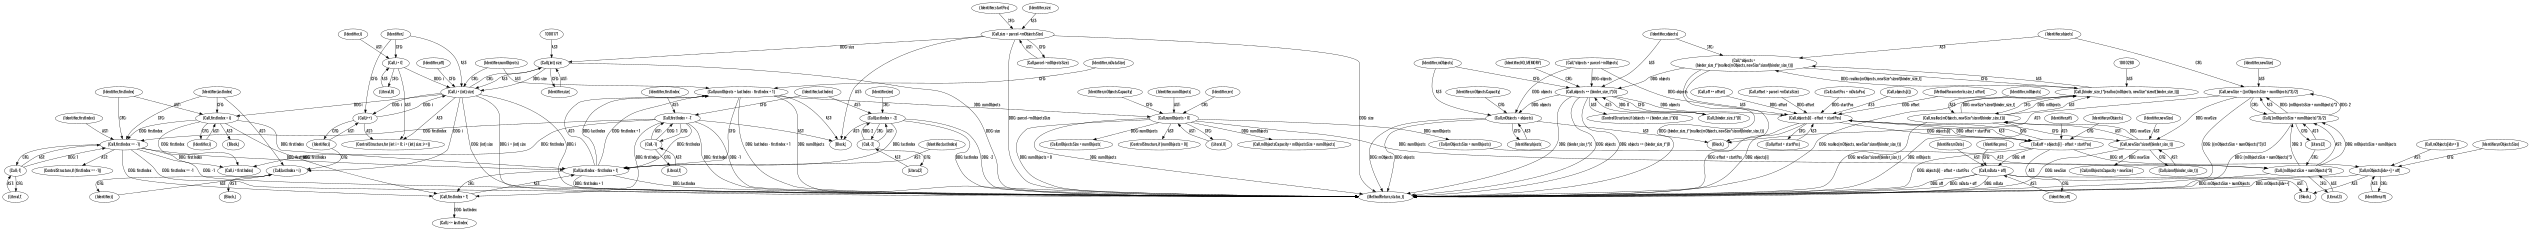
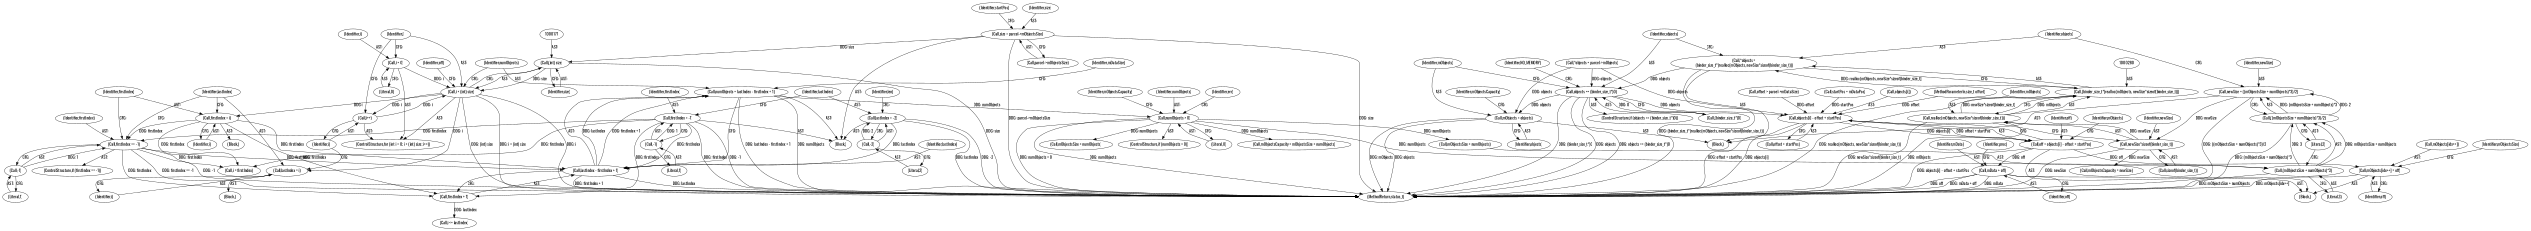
(1712, 92) -> none
